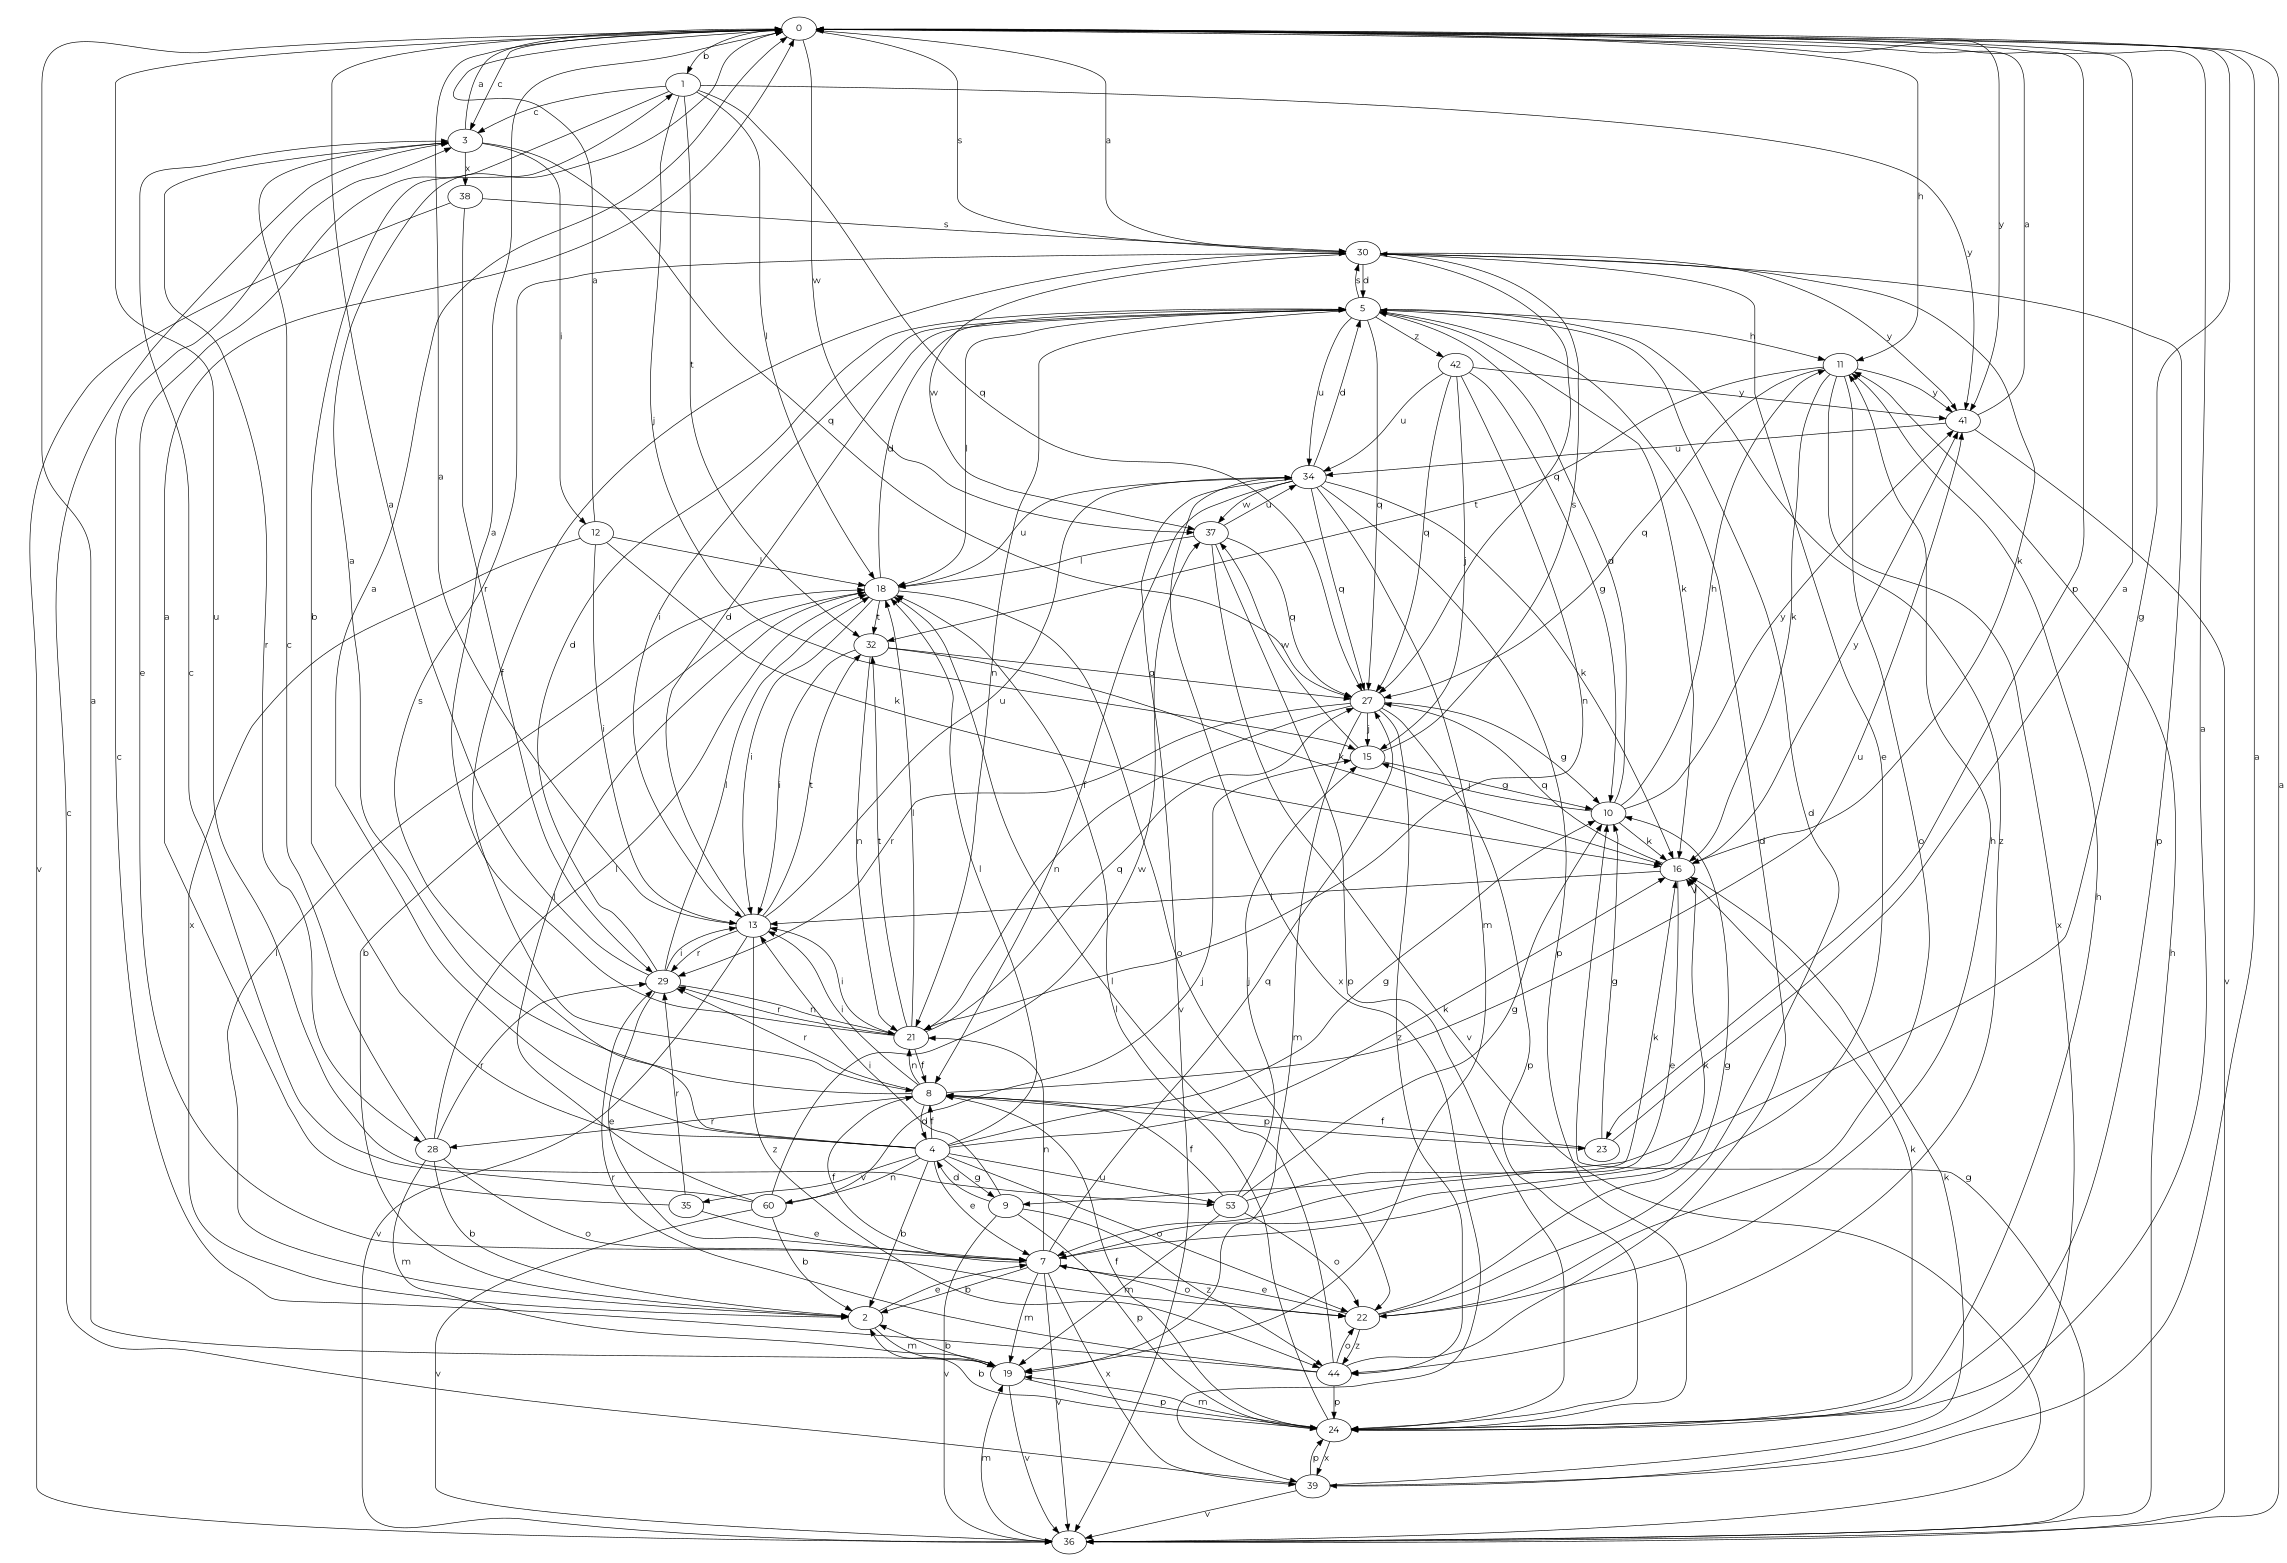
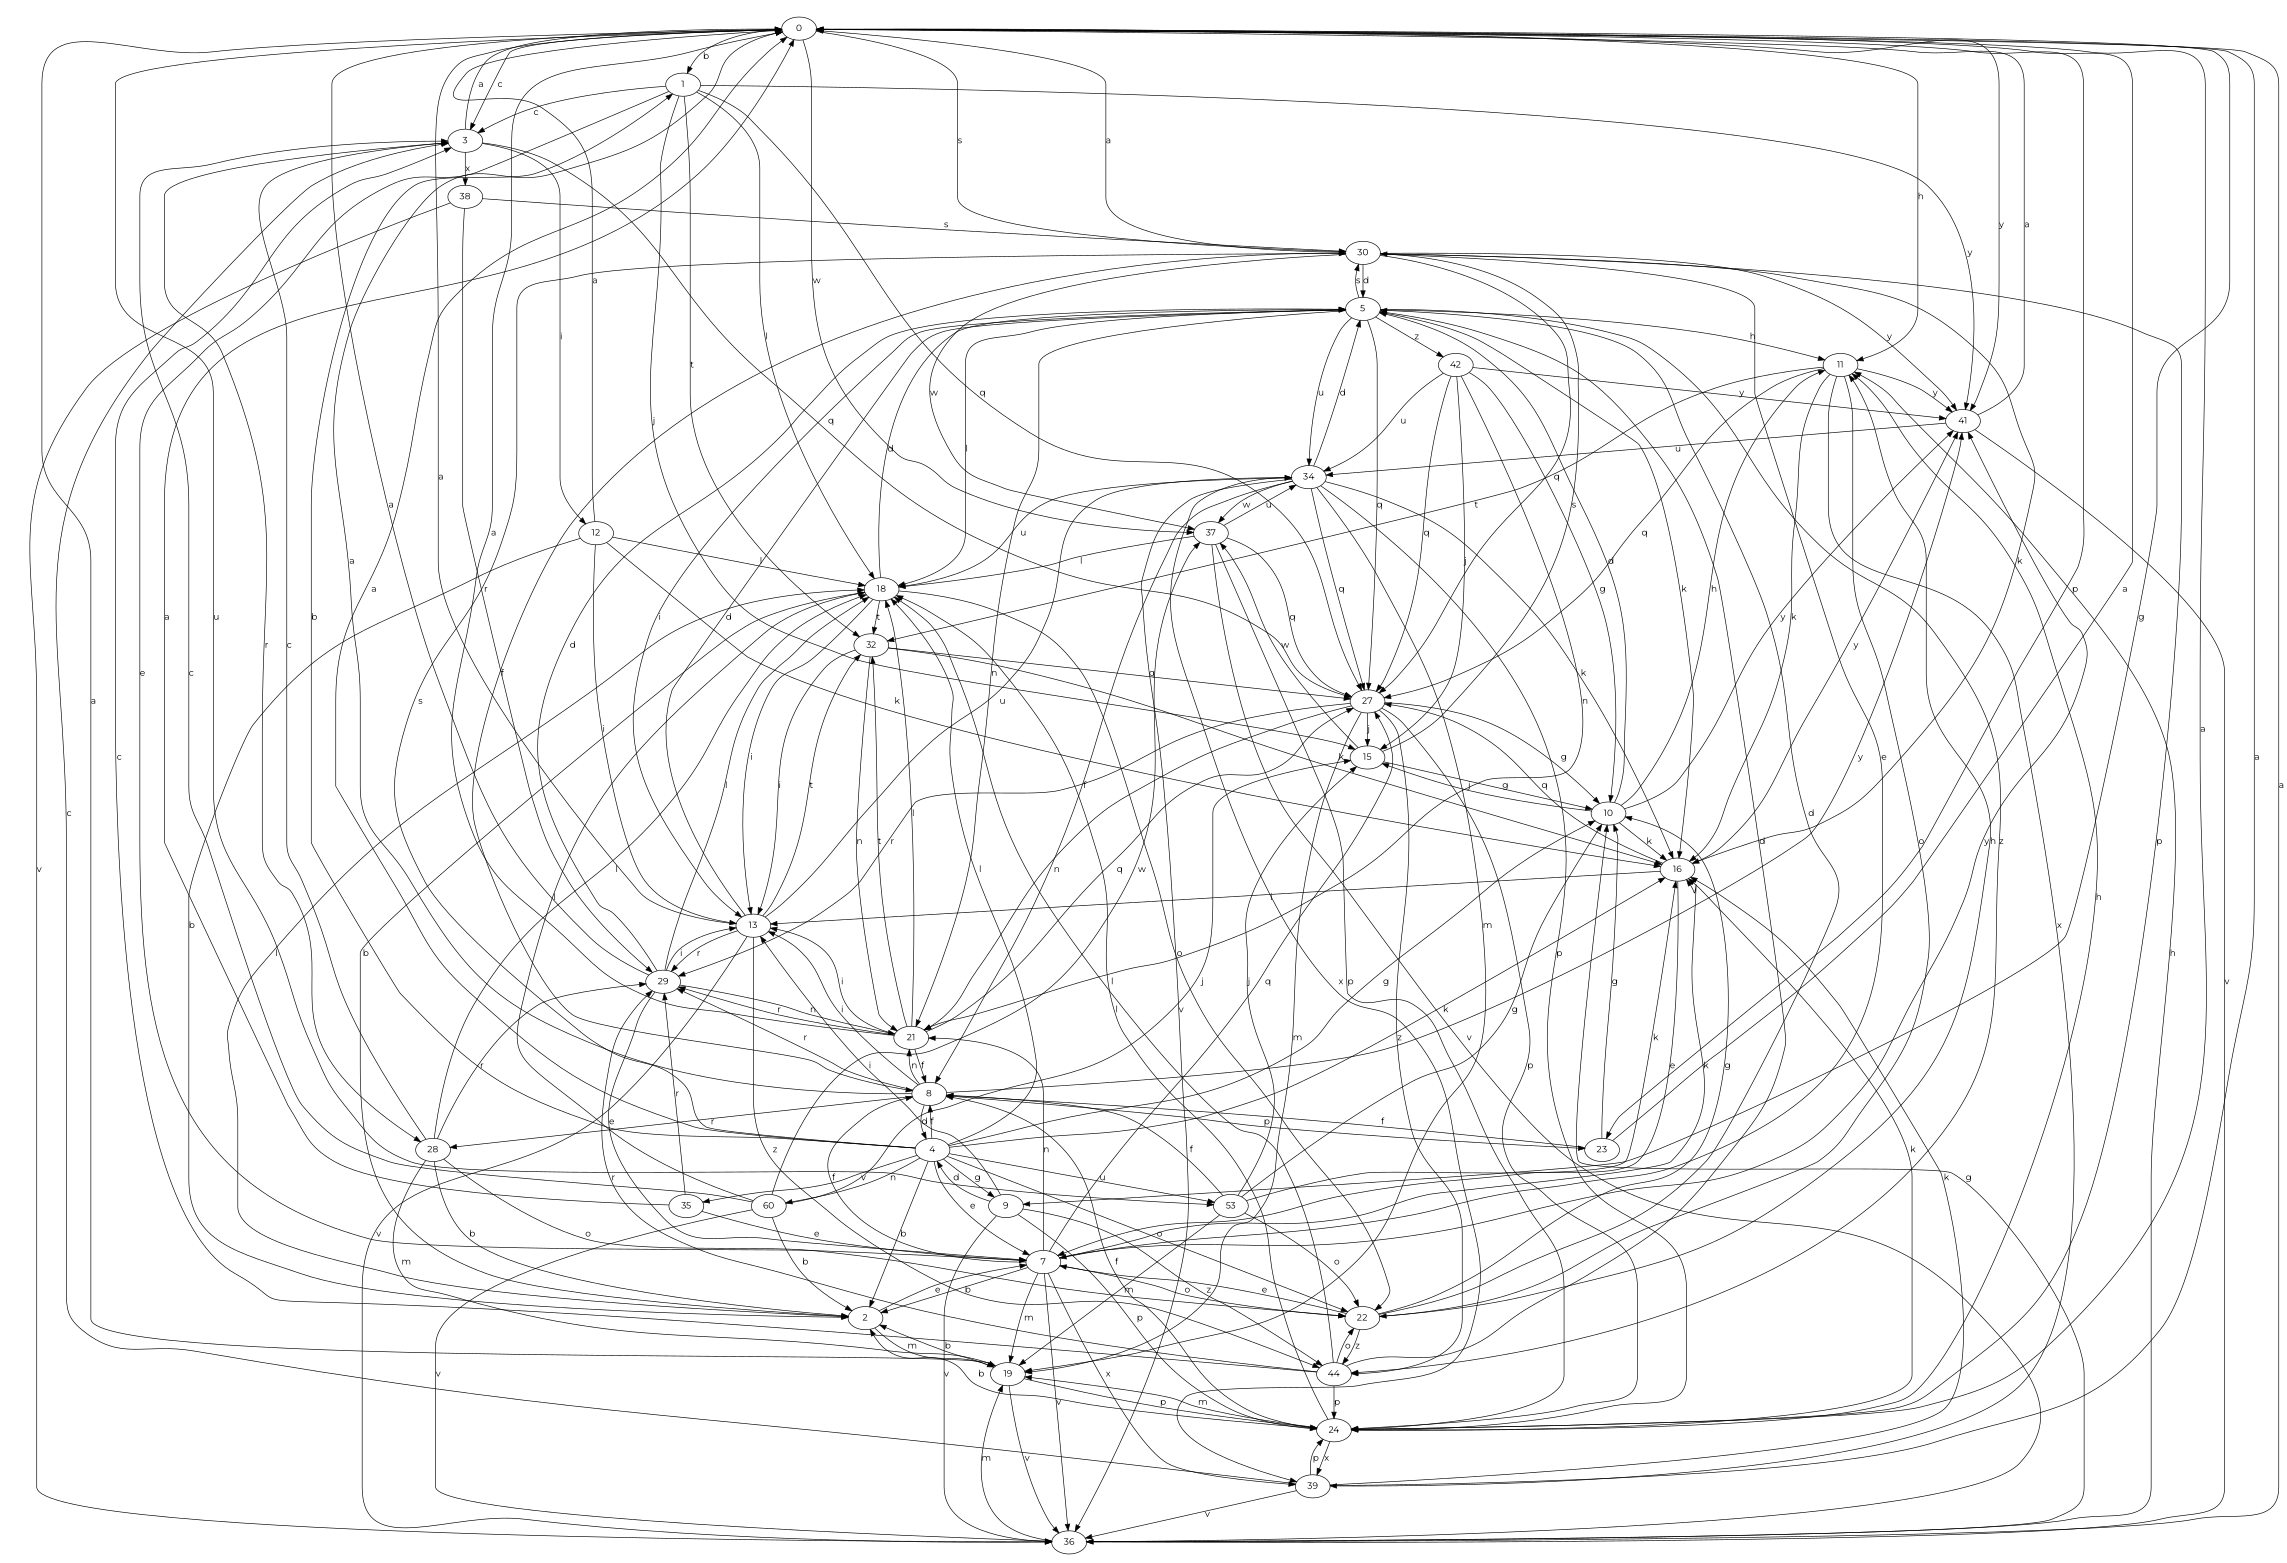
(1861, 757) -> (1861, 757)
(192, 926) -> (192, 926)
none -> (1829, 1124)
